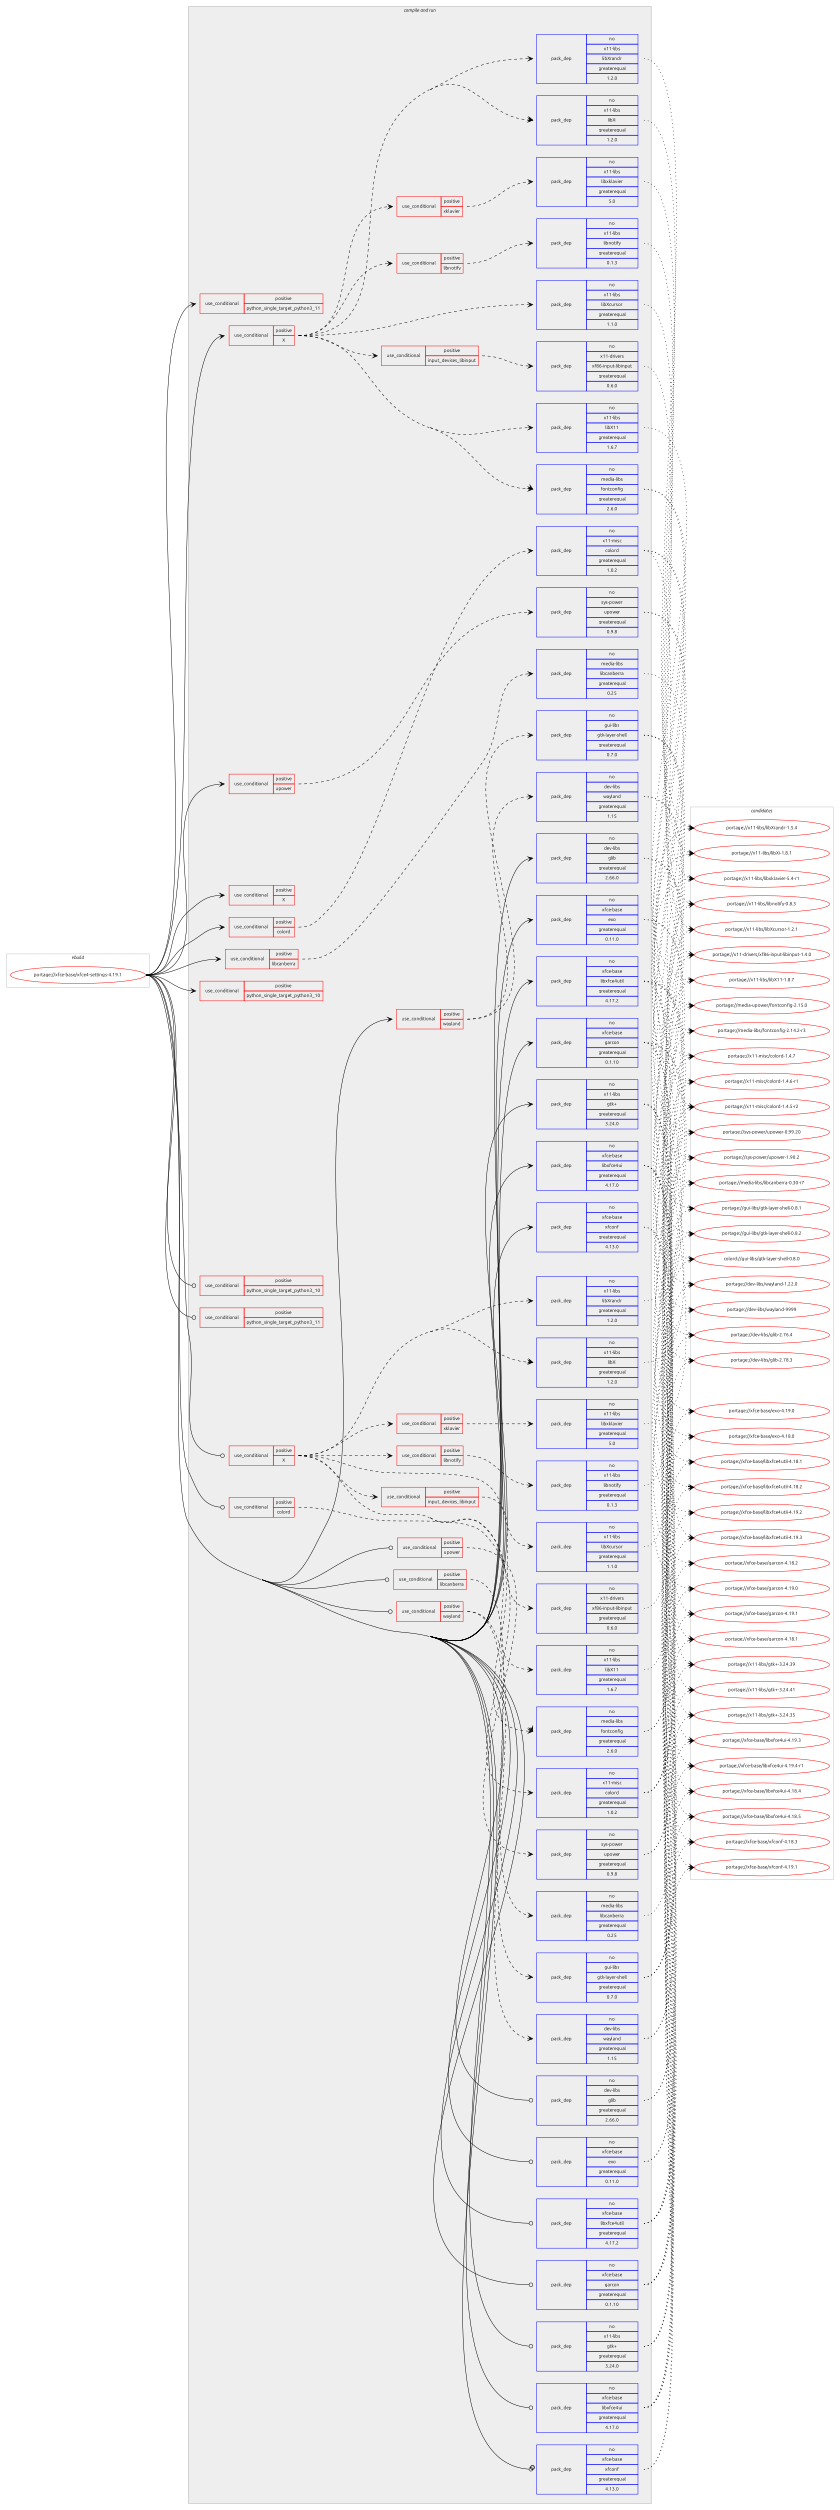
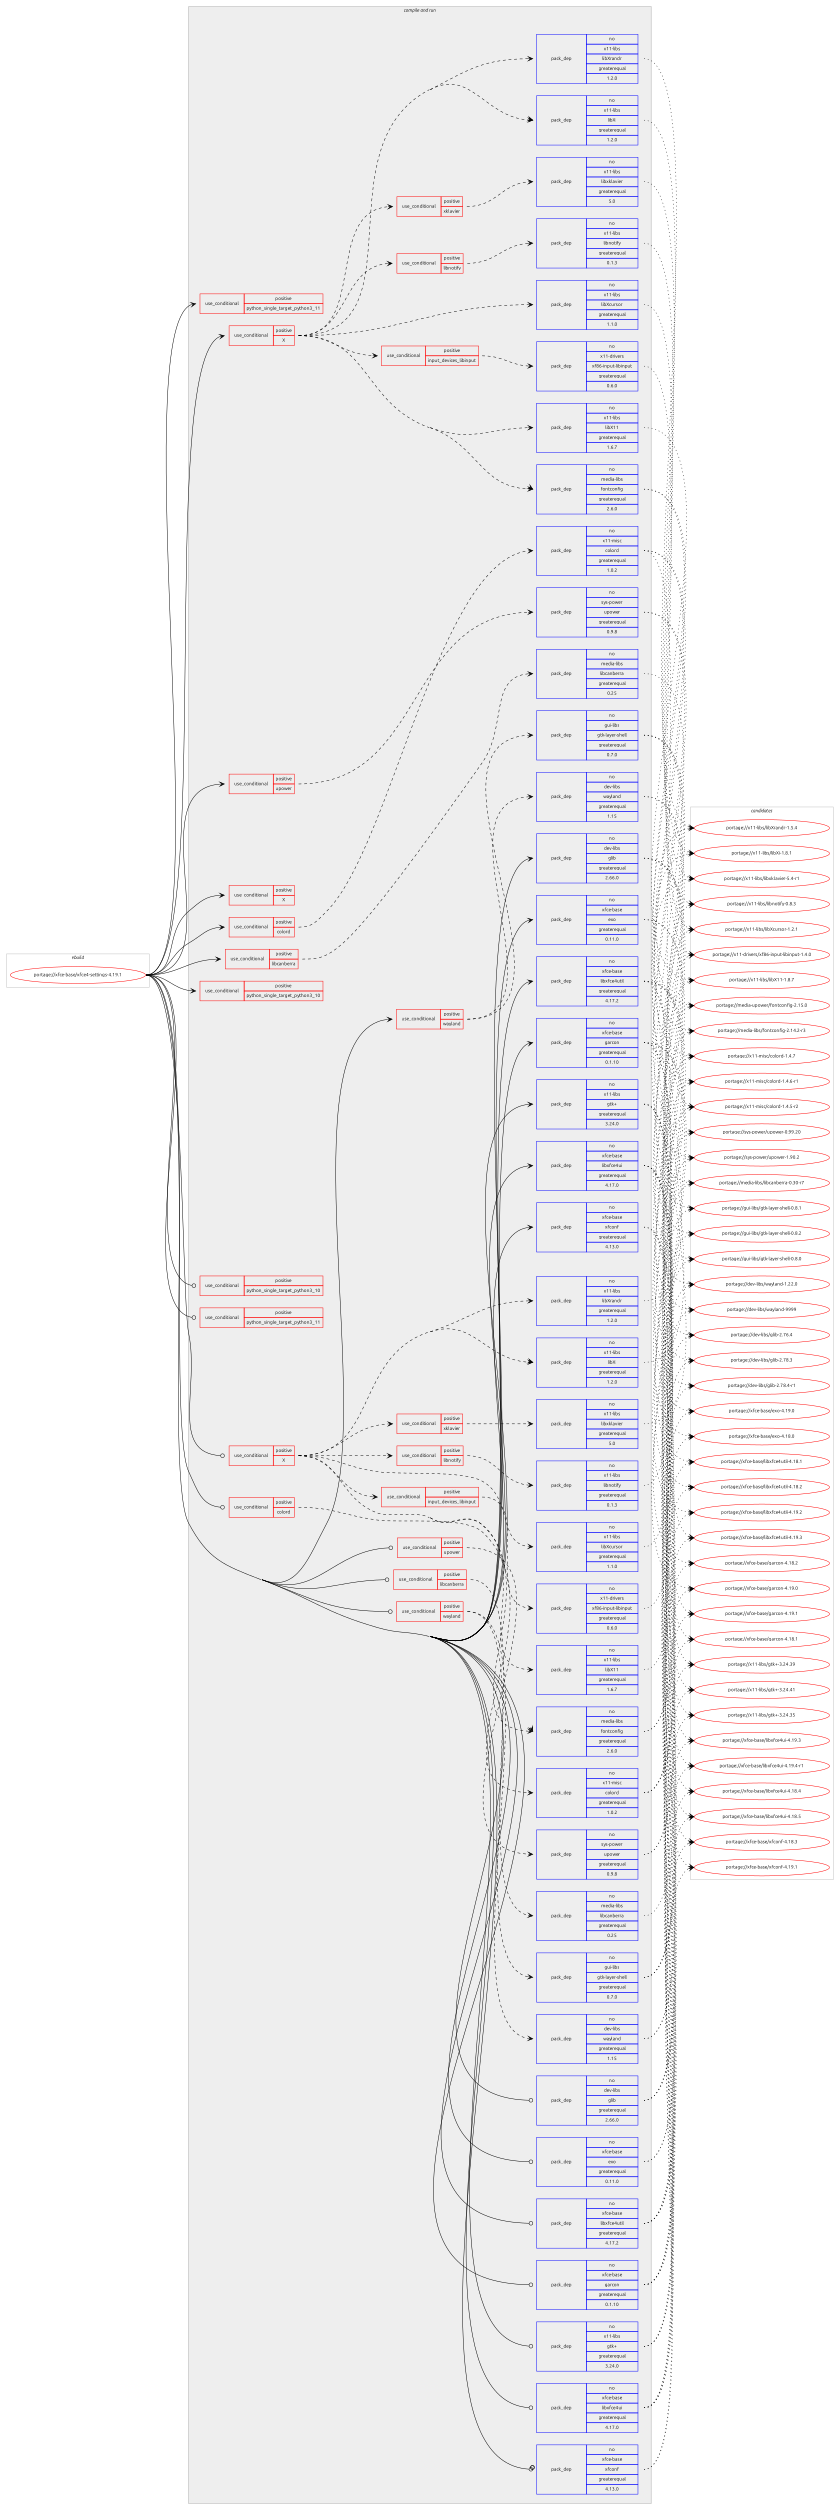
(762, 1259) -> (762, 1259)
none -> (762, 1386)
